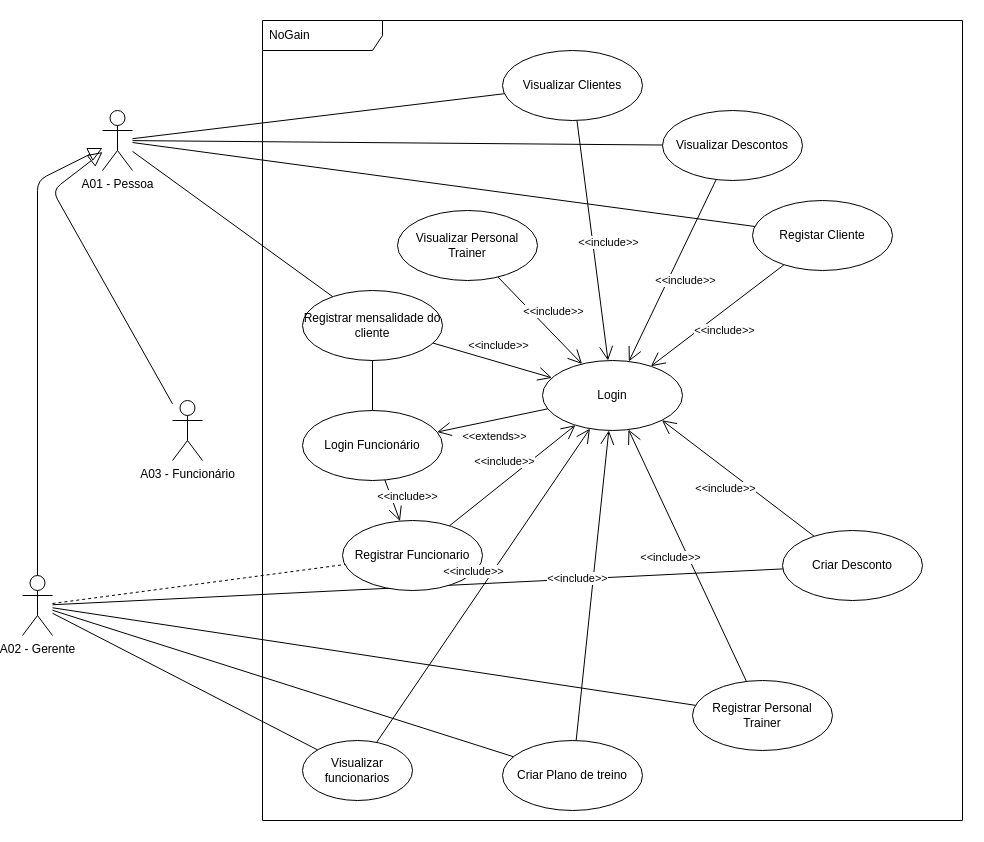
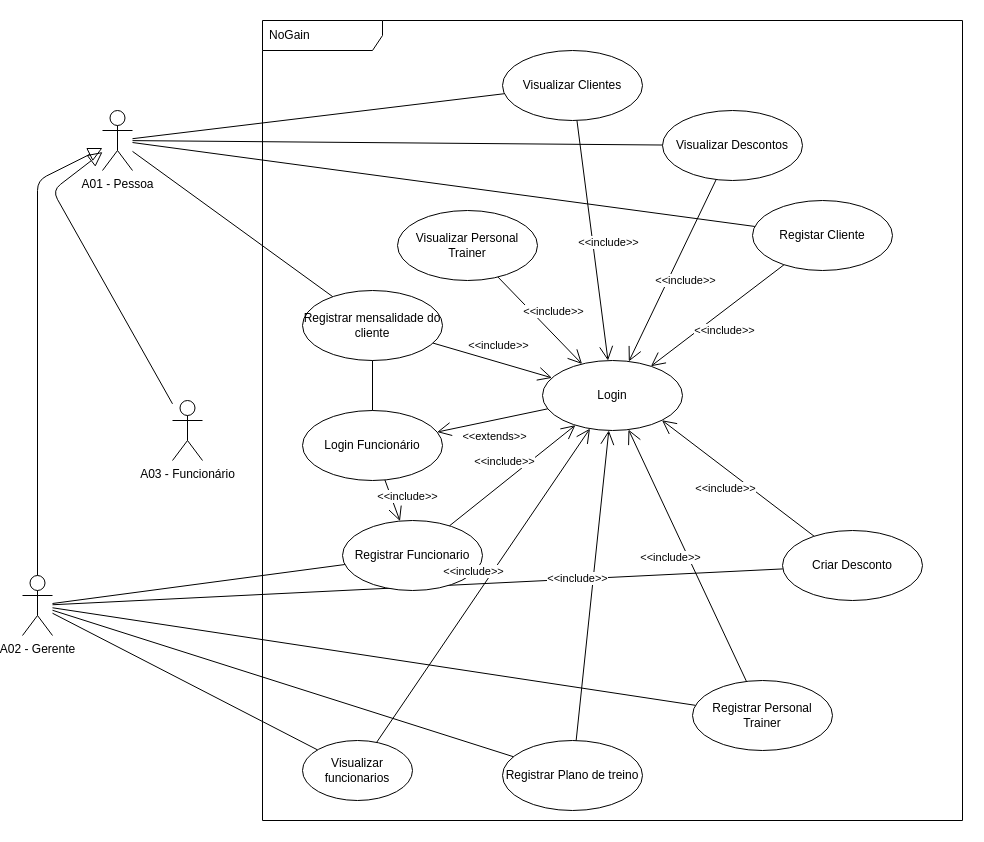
(203, 583) -> (203, 583)
(573, 776) -> (573, 776)
